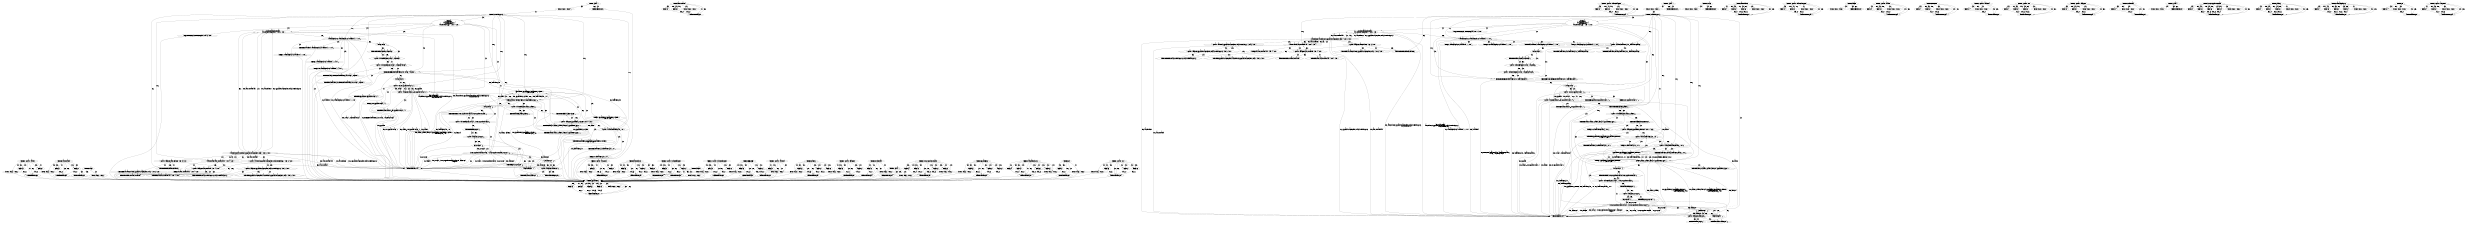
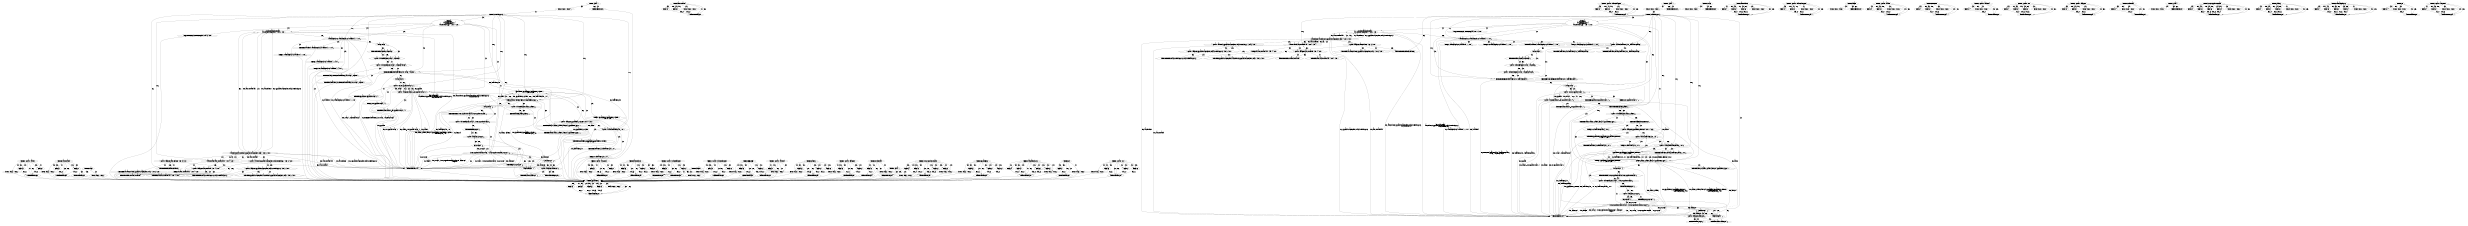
(566, 114) -> none
